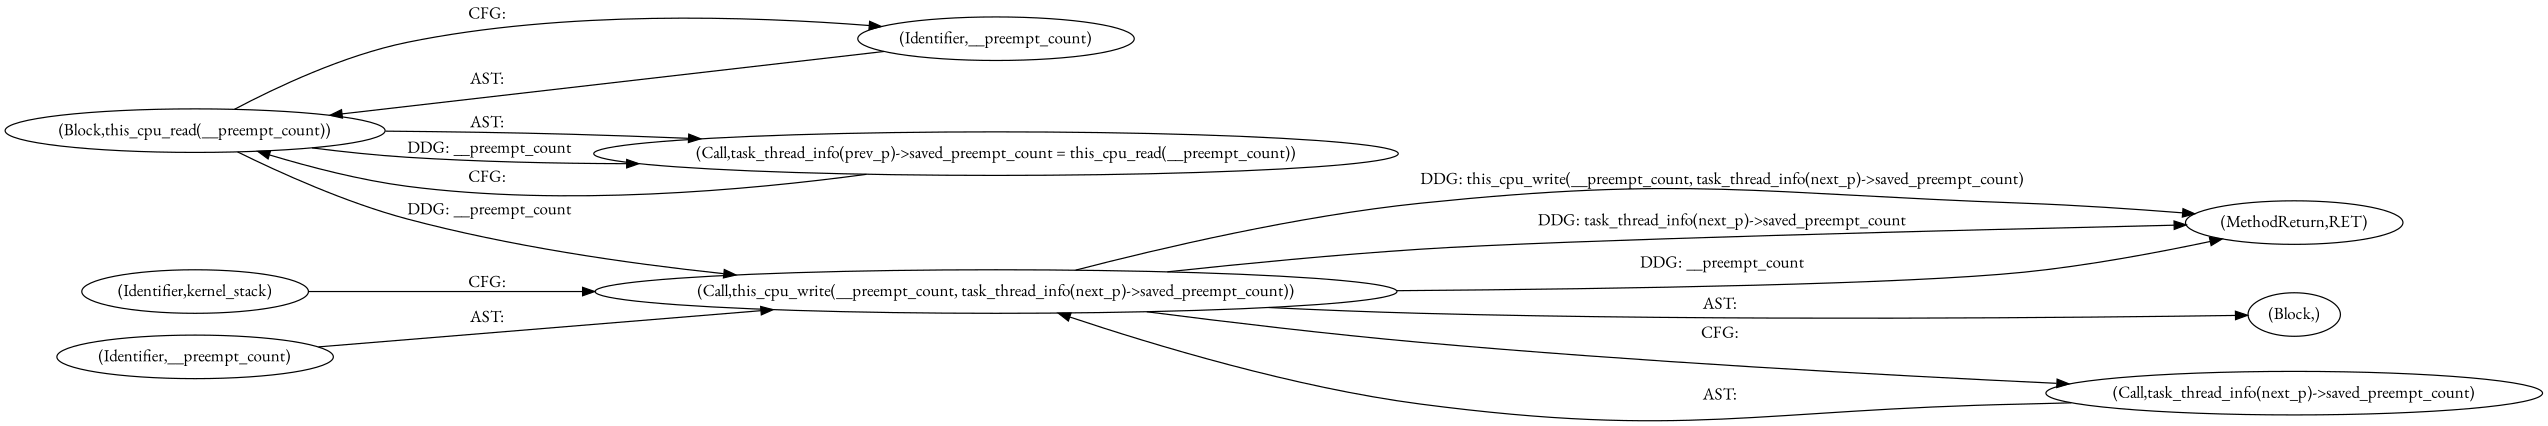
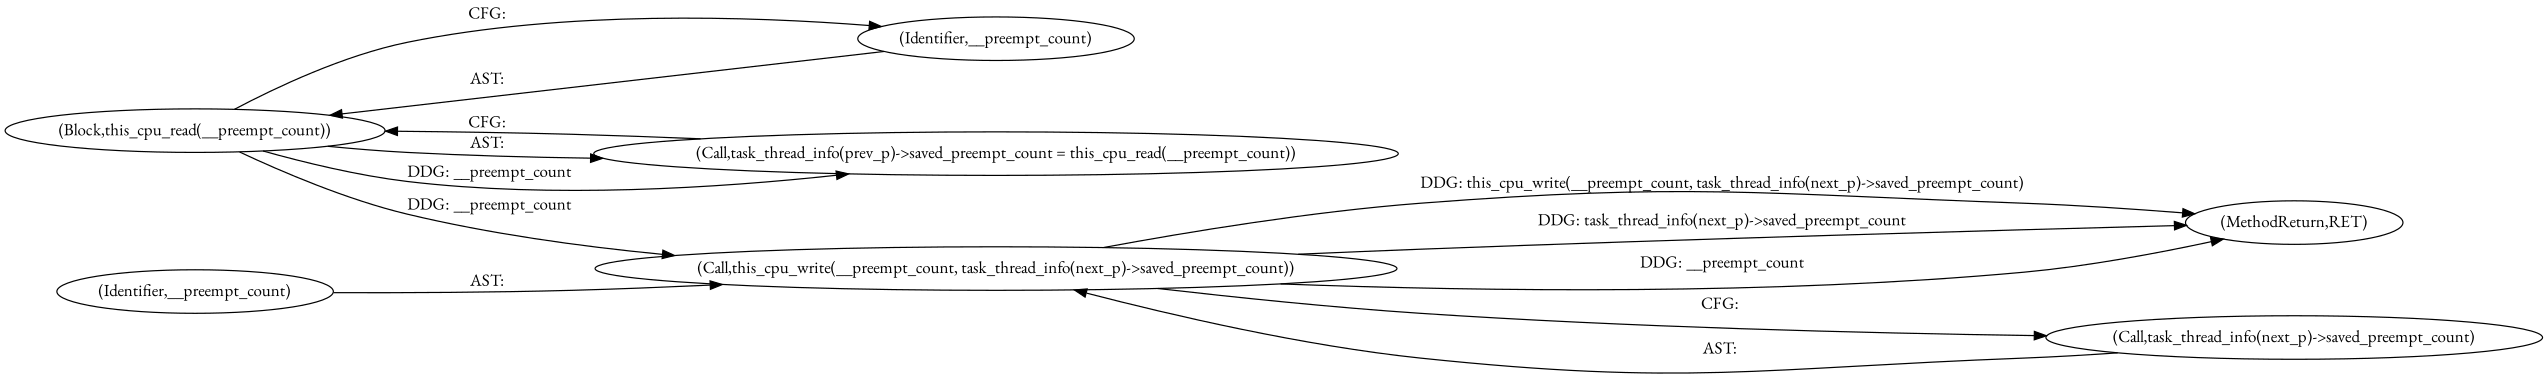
(195, 292) -> none
(2294, 315) -> none
